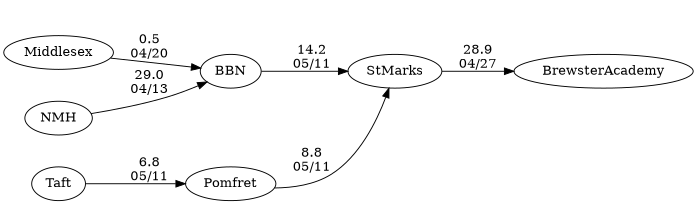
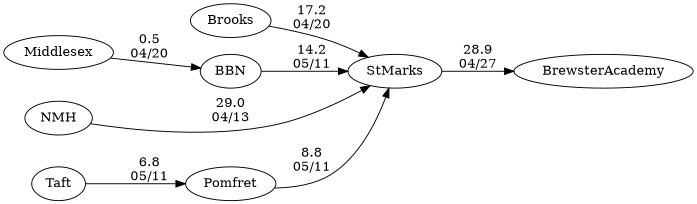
none -> (231, 21)
(146, 103) -> (230, 131)
